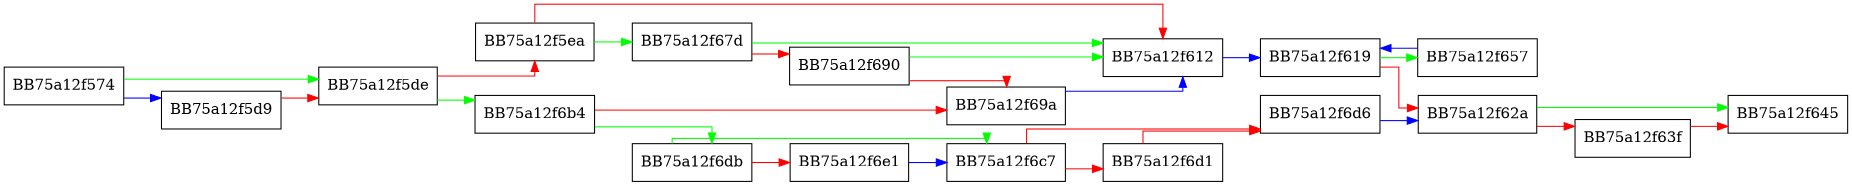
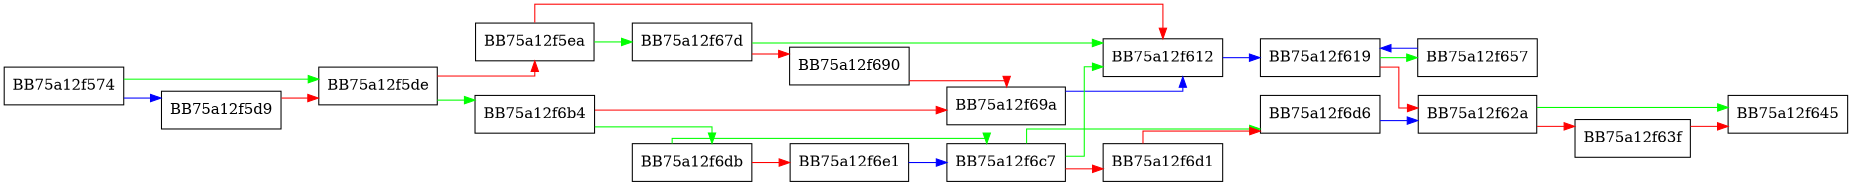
(1001, 57) -> (1084, 117)
(1131, 129) -> (1131, 129)
